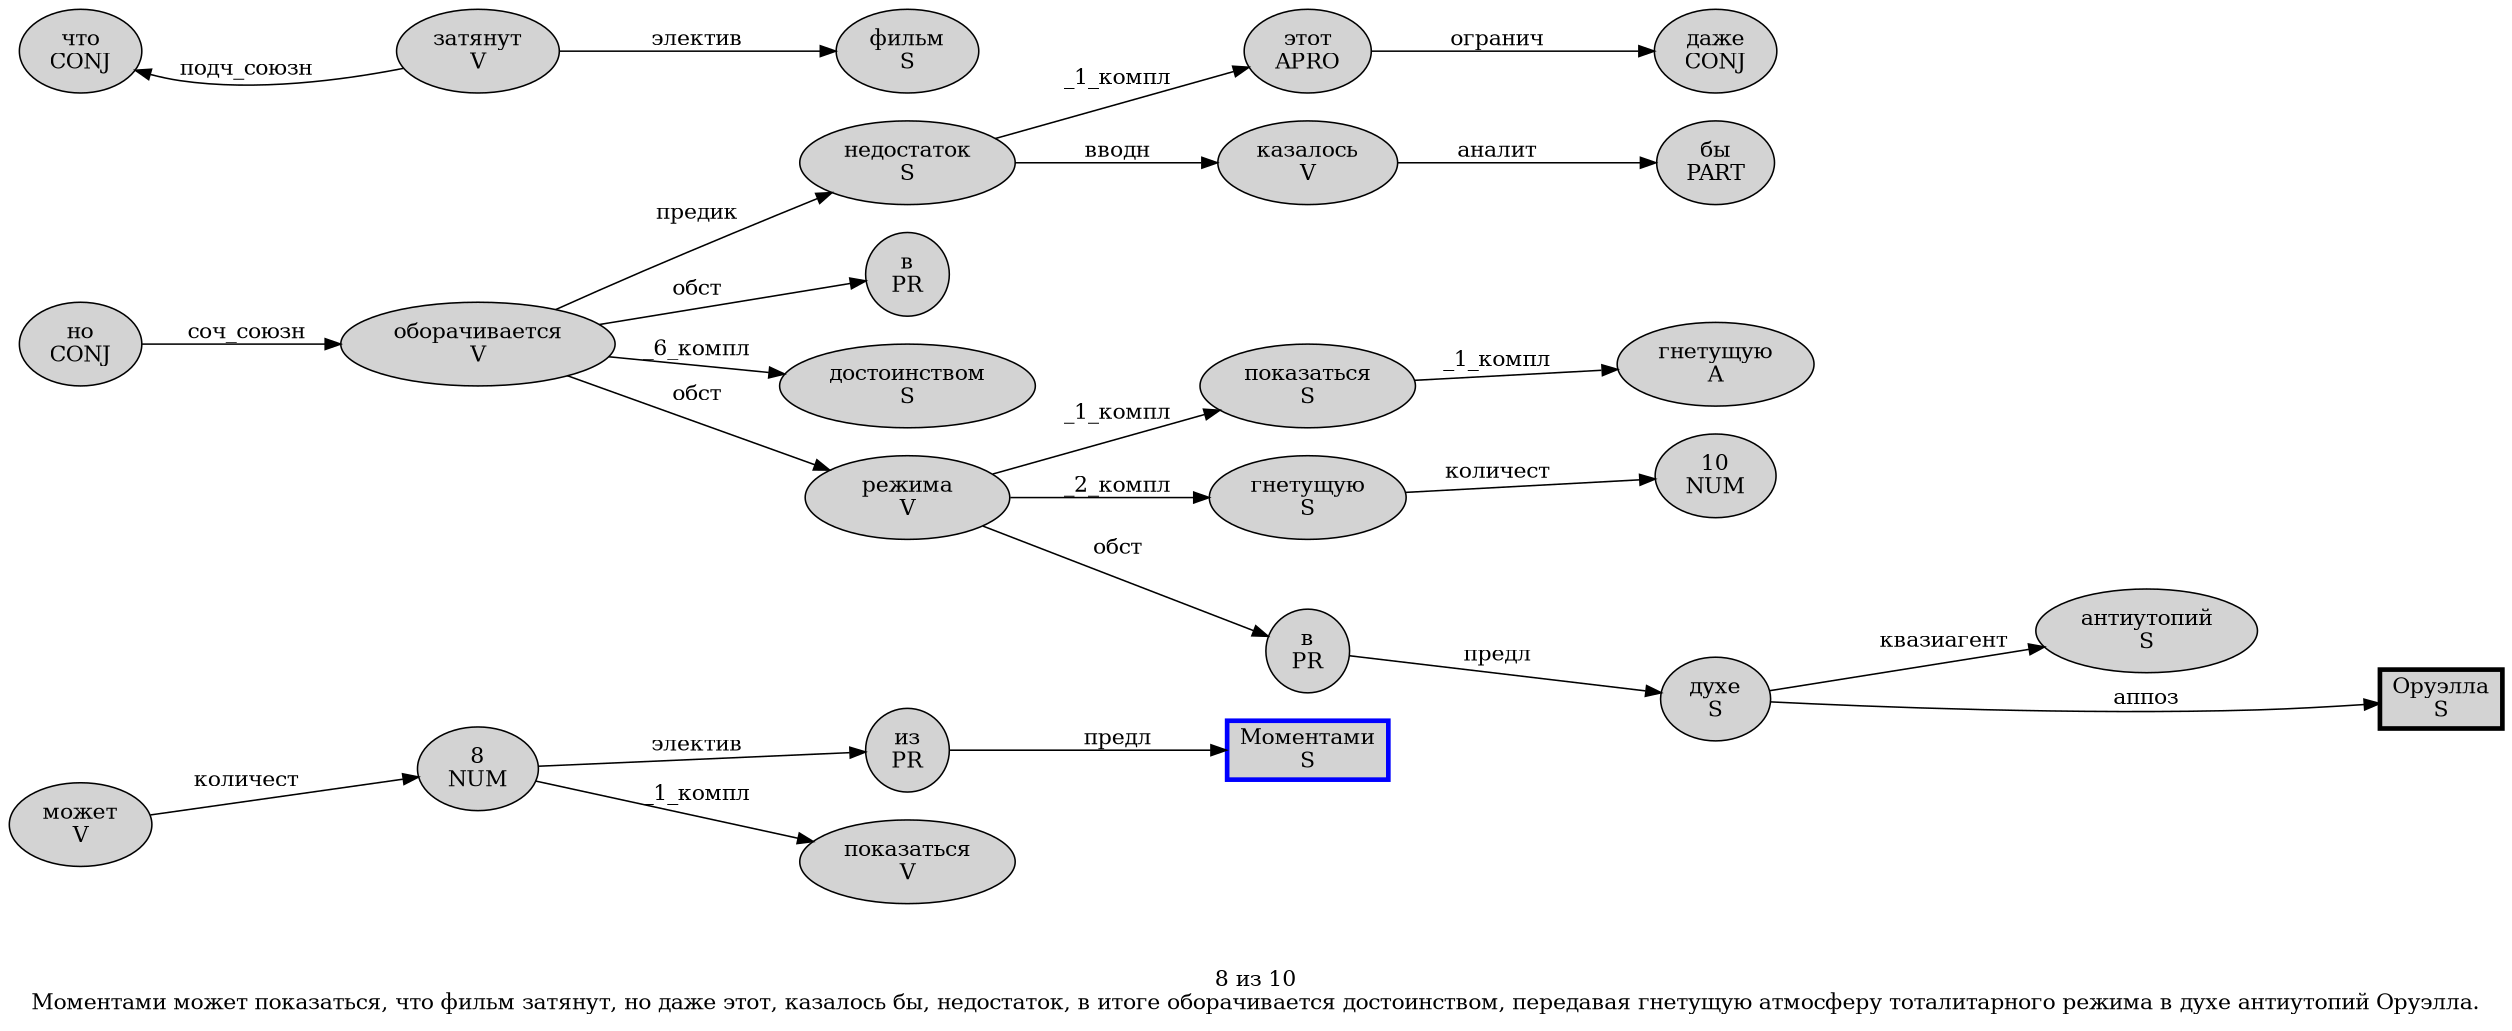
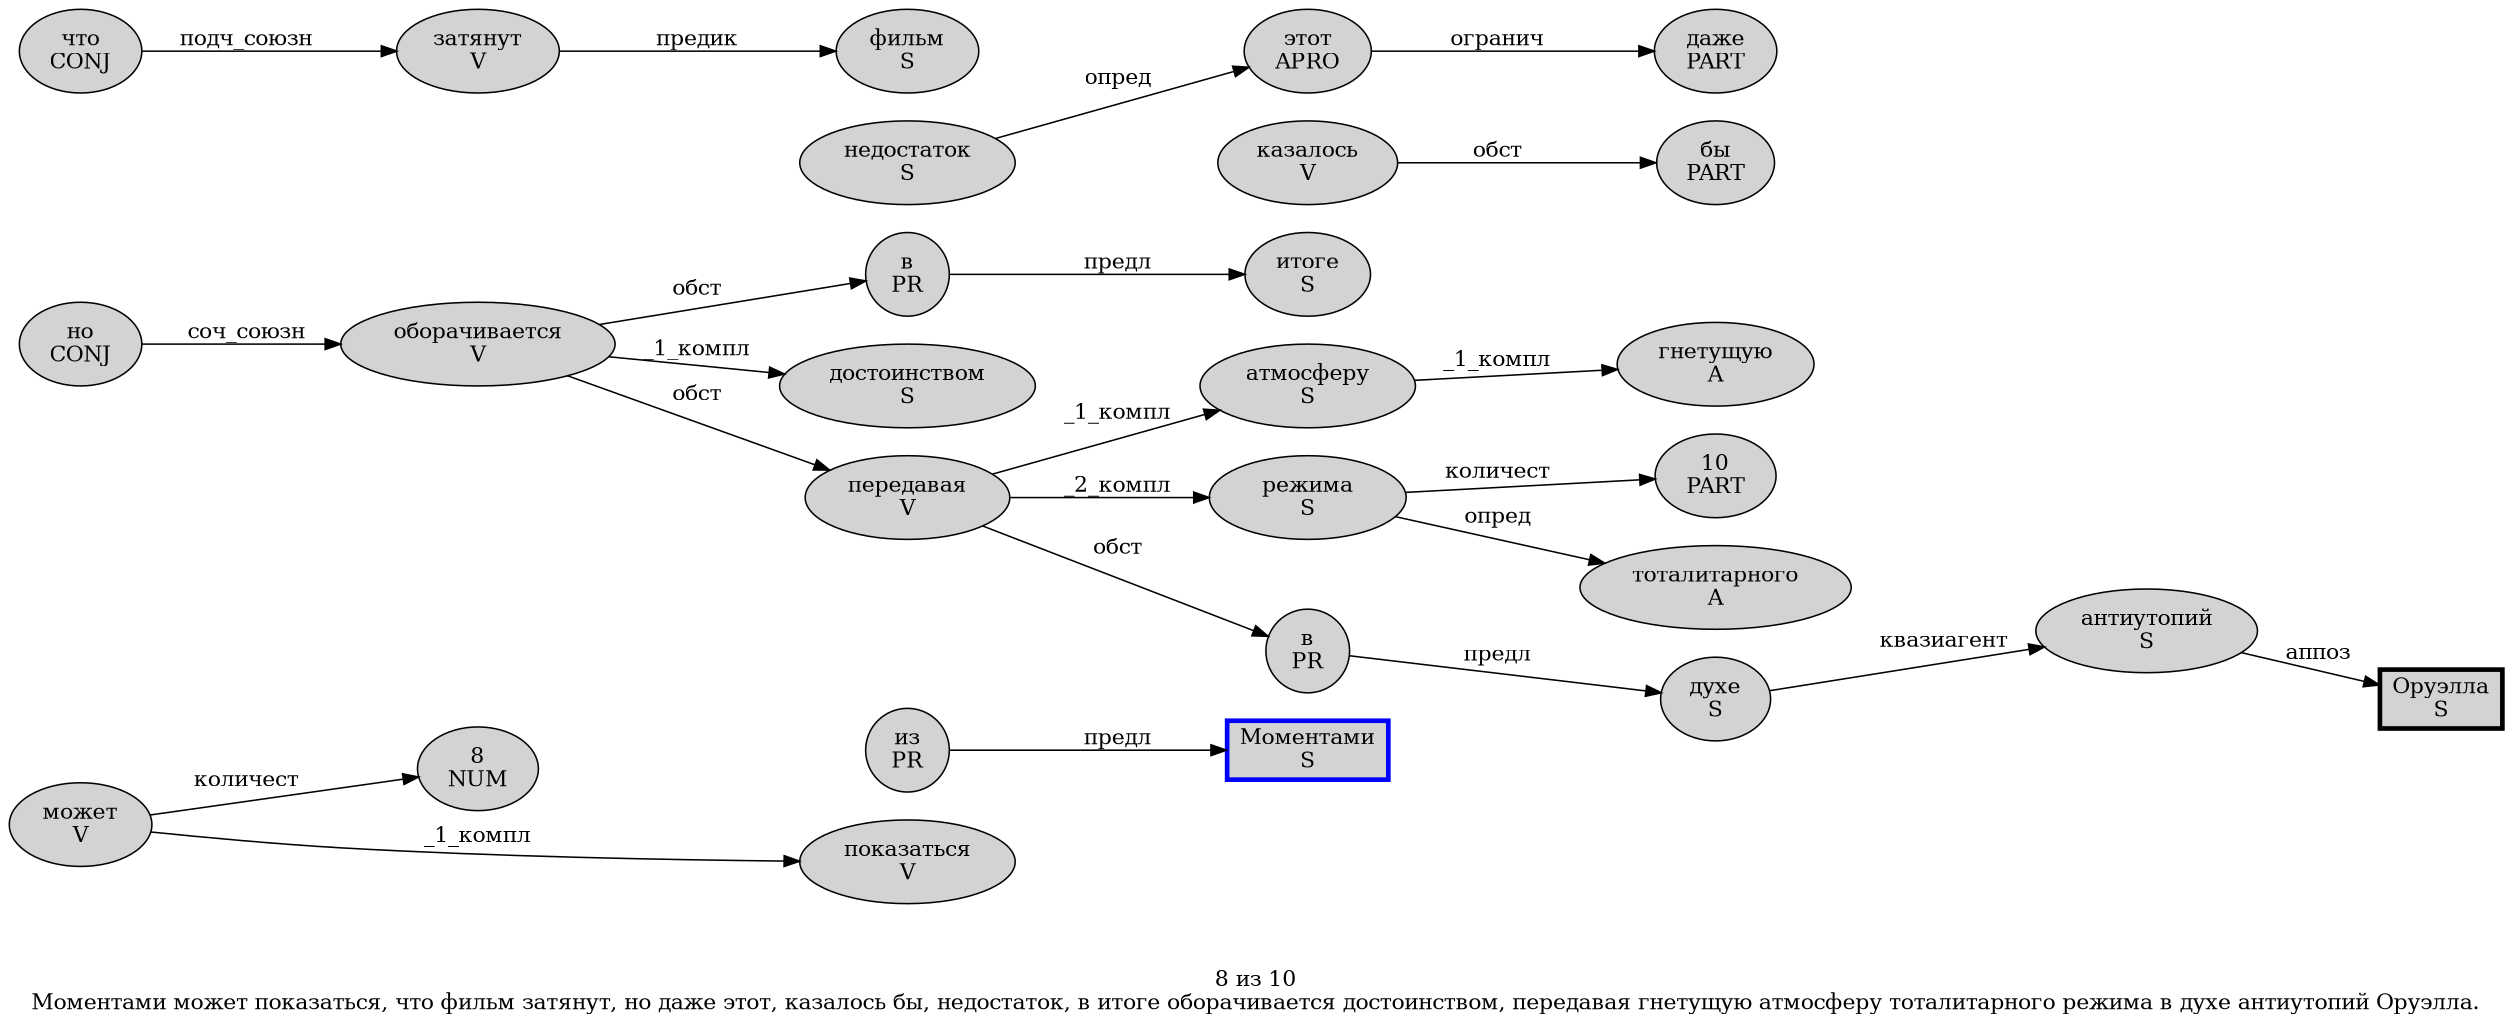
(697, 40) -> (697, 40)
(1716, 51) -> (1716, 51)
(1118, 78) -> (1118, 78)
(277, 84) -> (261, 51)
(1498, 151) -> (1498, 151)
(1108, 163) -> none
(686, 253) -> none
none -> (1308, 274)
(697, 350) -> (697, 350)
(1308, 386) -> (1308, 386)
(1716, 476) -> (1716, 476)
(907, 498) -> (907, 498)
(1308, 498) -> (1308, 498)
none -> (1716, 587)
(2067, 711) -> (2303, 667)
(694, 759) -> none
(667, 810) -> (467, 854)
